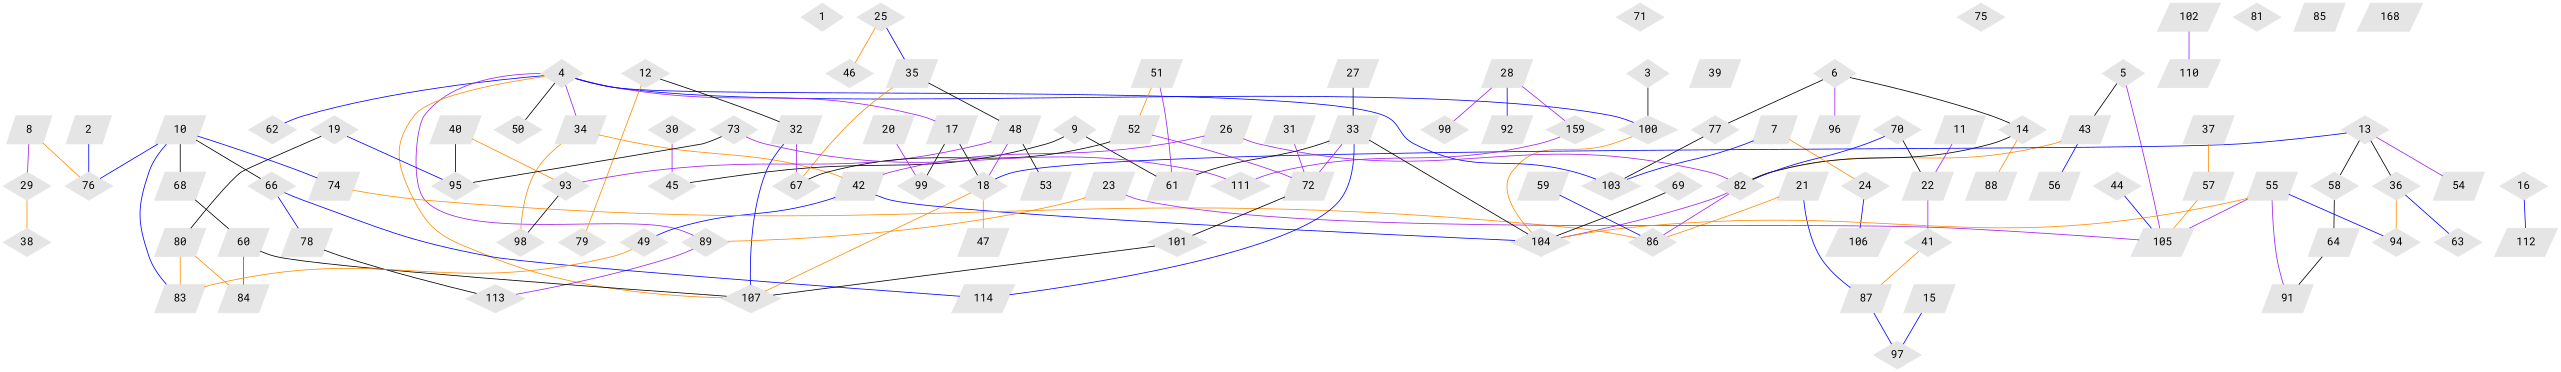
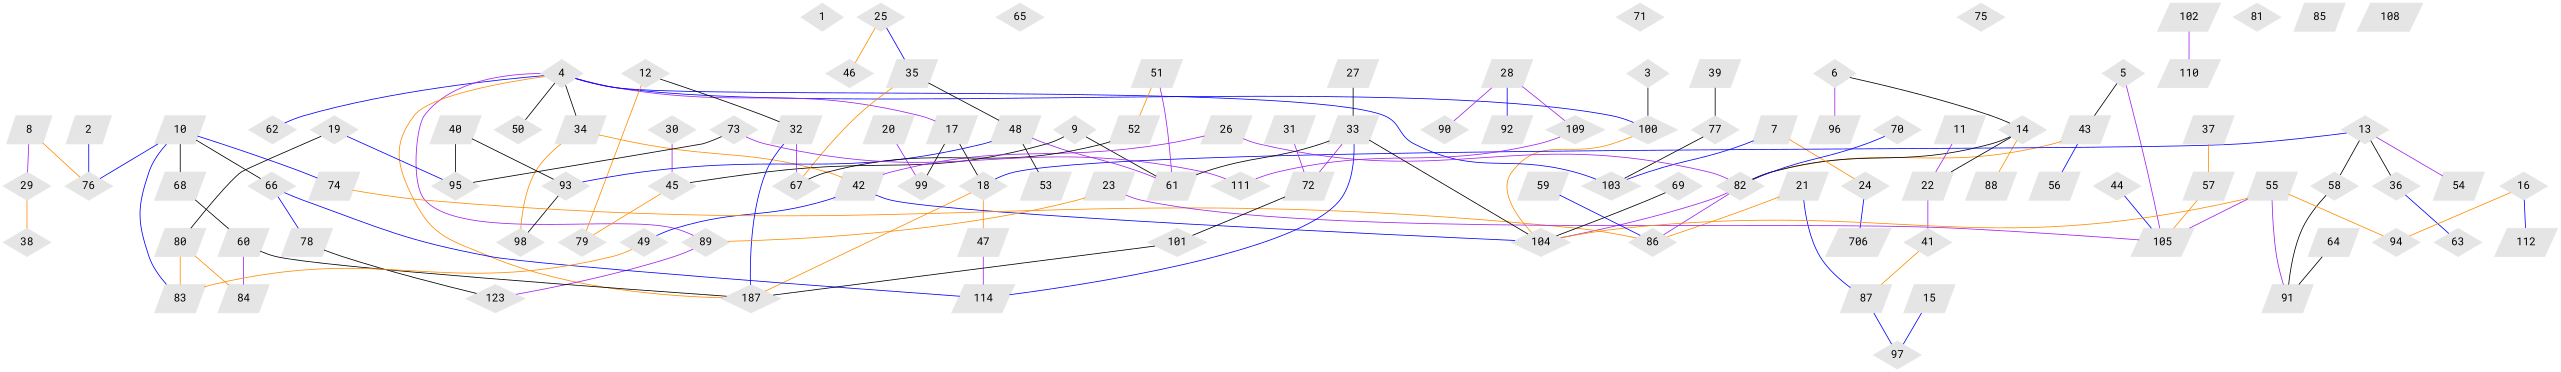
none -> (1020, 17)
(2390, 17) -> (2390, 17)
(571, 101) -> (571, 101)
(1776, 101) -> (1715, 102)
(1575, 130) -> (1575, 130)
(1216, 152) -> none
(513, 159) -> (513, 159)
(1915, 162) -> (1968, 162)
(757, 164) -> (757, 164)
(996, 164) -> (1125, 167)
(2334, 209) -> (2299, 236)
(2396, 214) -> (2460, 214)
none -> (622, 217)
(2341, 217) -> (2336, 215)
(1858, 242) -> (1858, 242)
none -> (983, 273)
(495, 299) -> (495, 299)
(751, 299) -> (751, 299)
